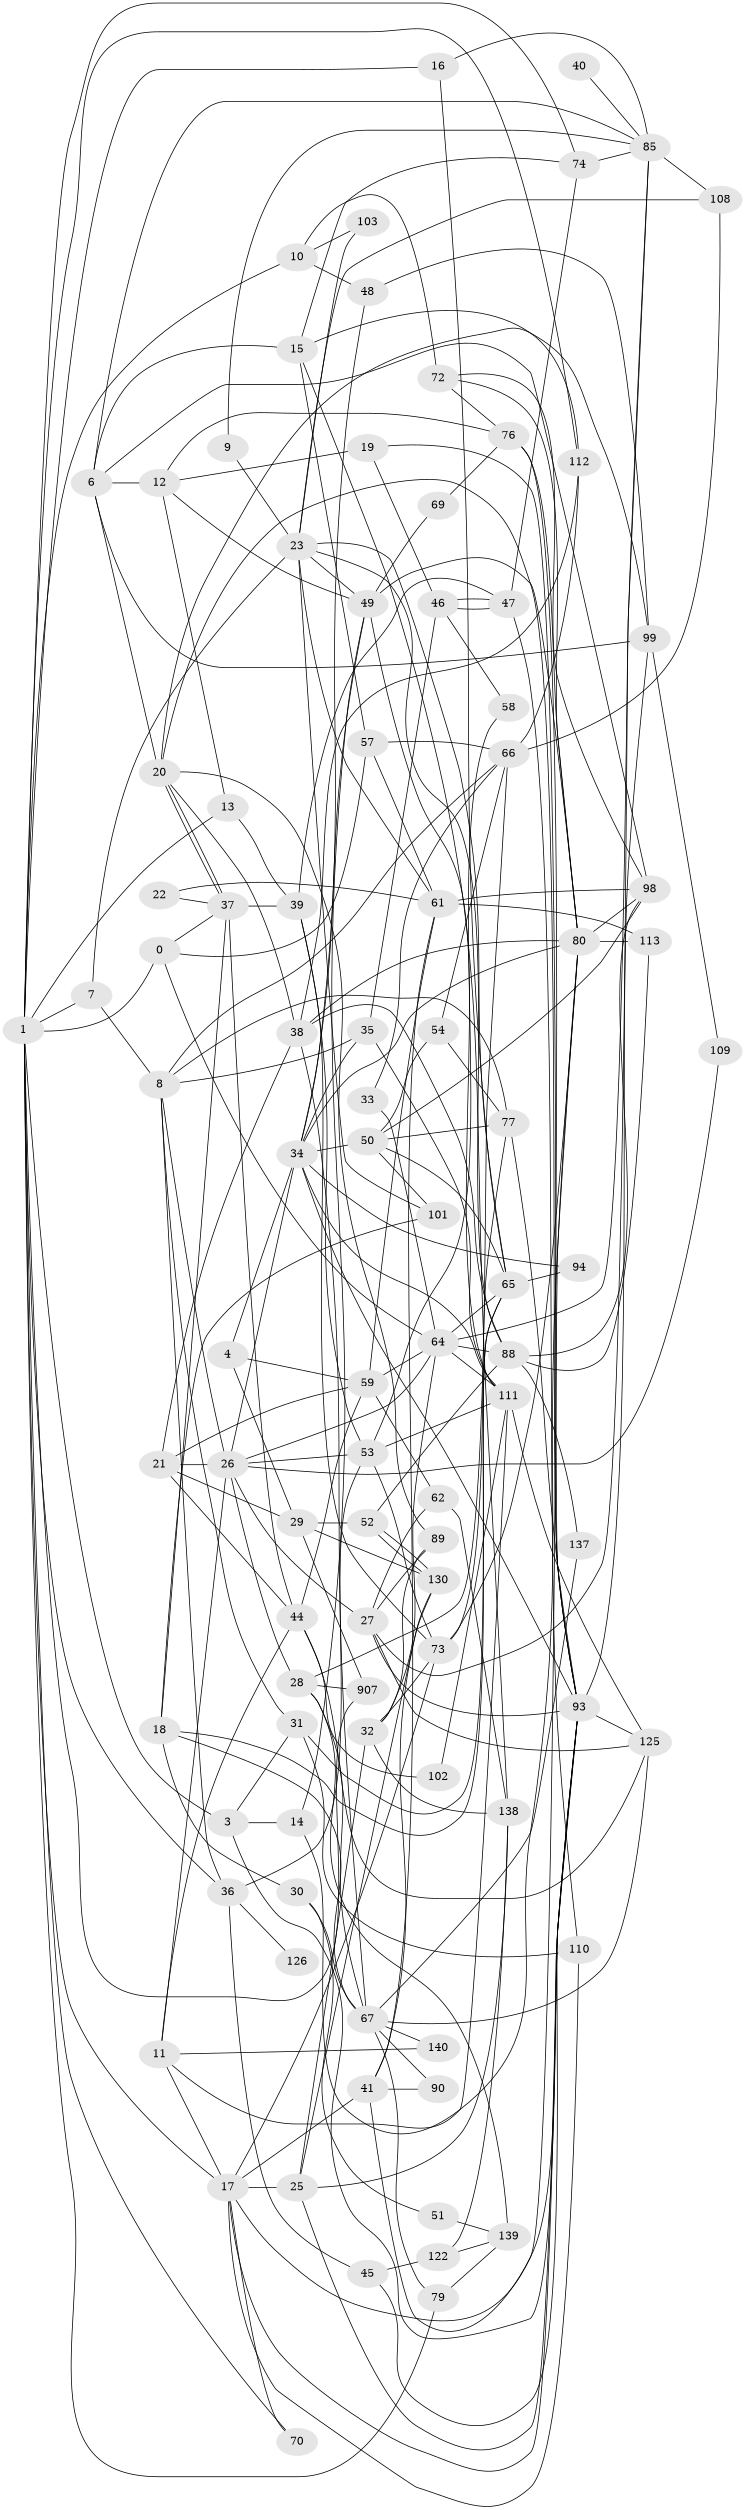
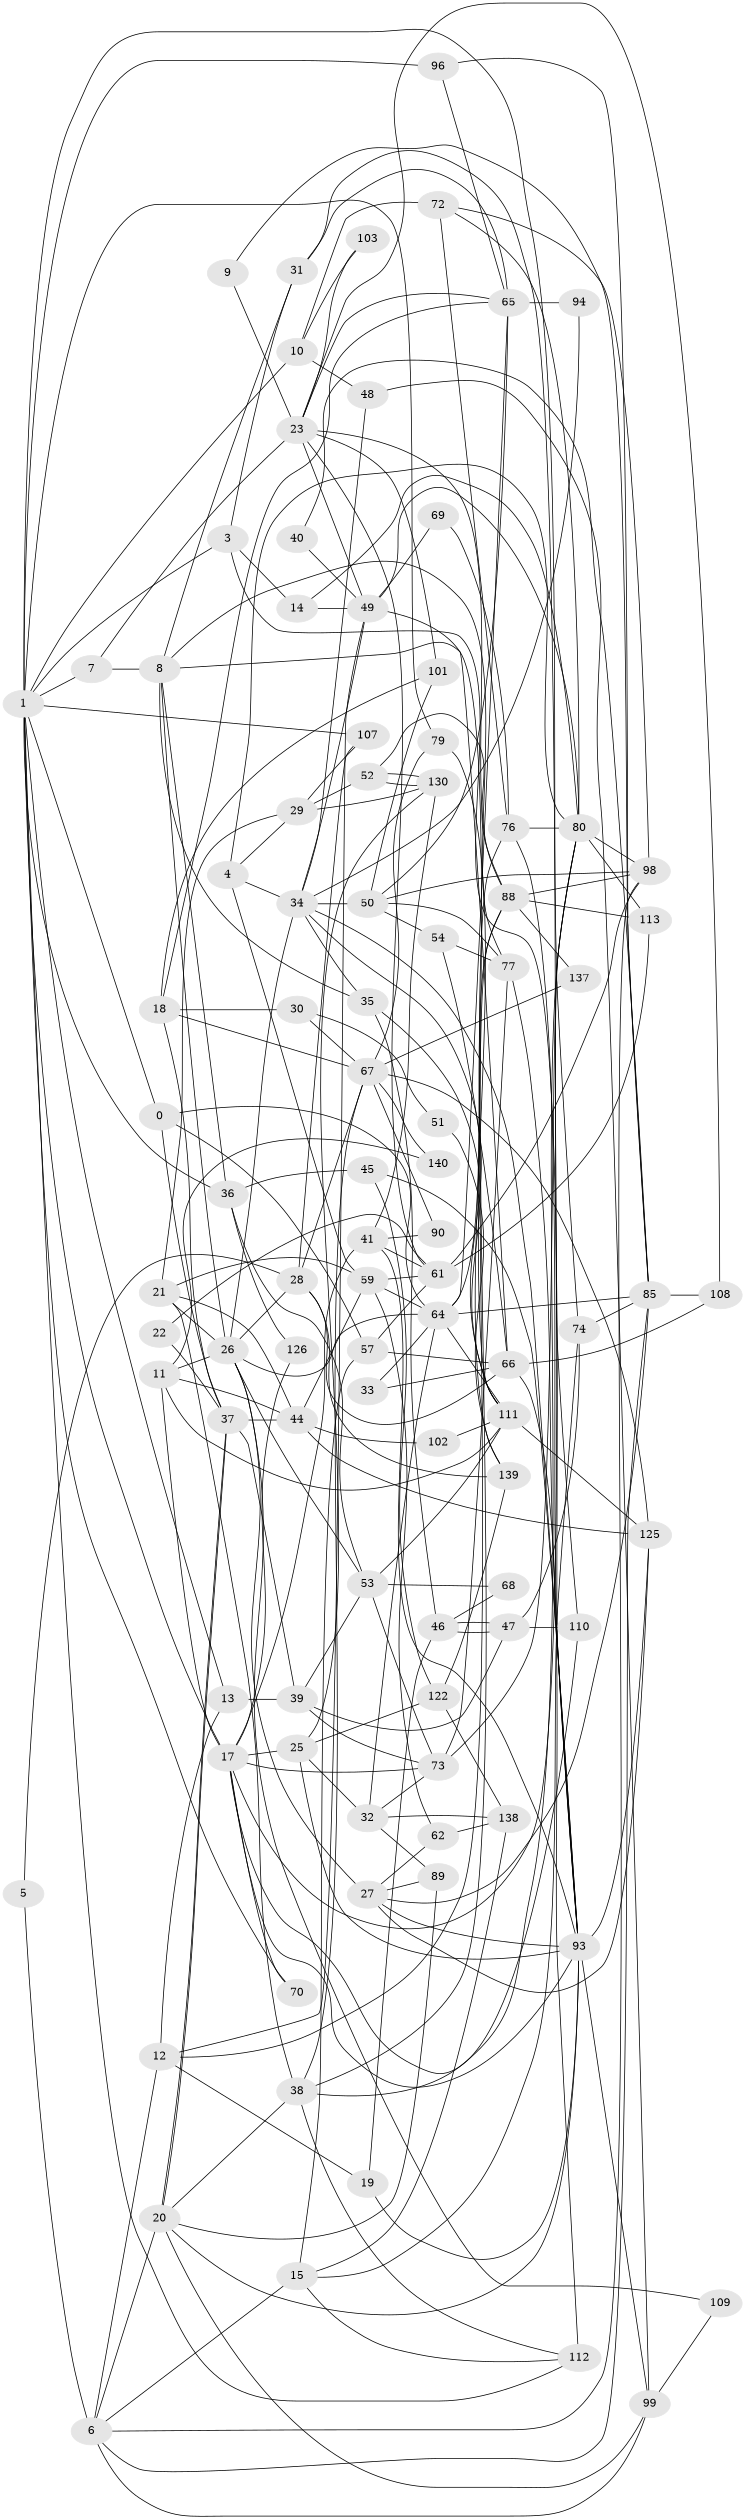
(438, 67) -> (438, 67)
none -> (334, 575)
(509, 708) -> (509, 1587)
(410, 1017) -> (366, 474)
none -> (265, 1593)
(368, 1691) -> (368, 736)
none -> (23, 1894)
(487, 2060) -> (372, 1721)
